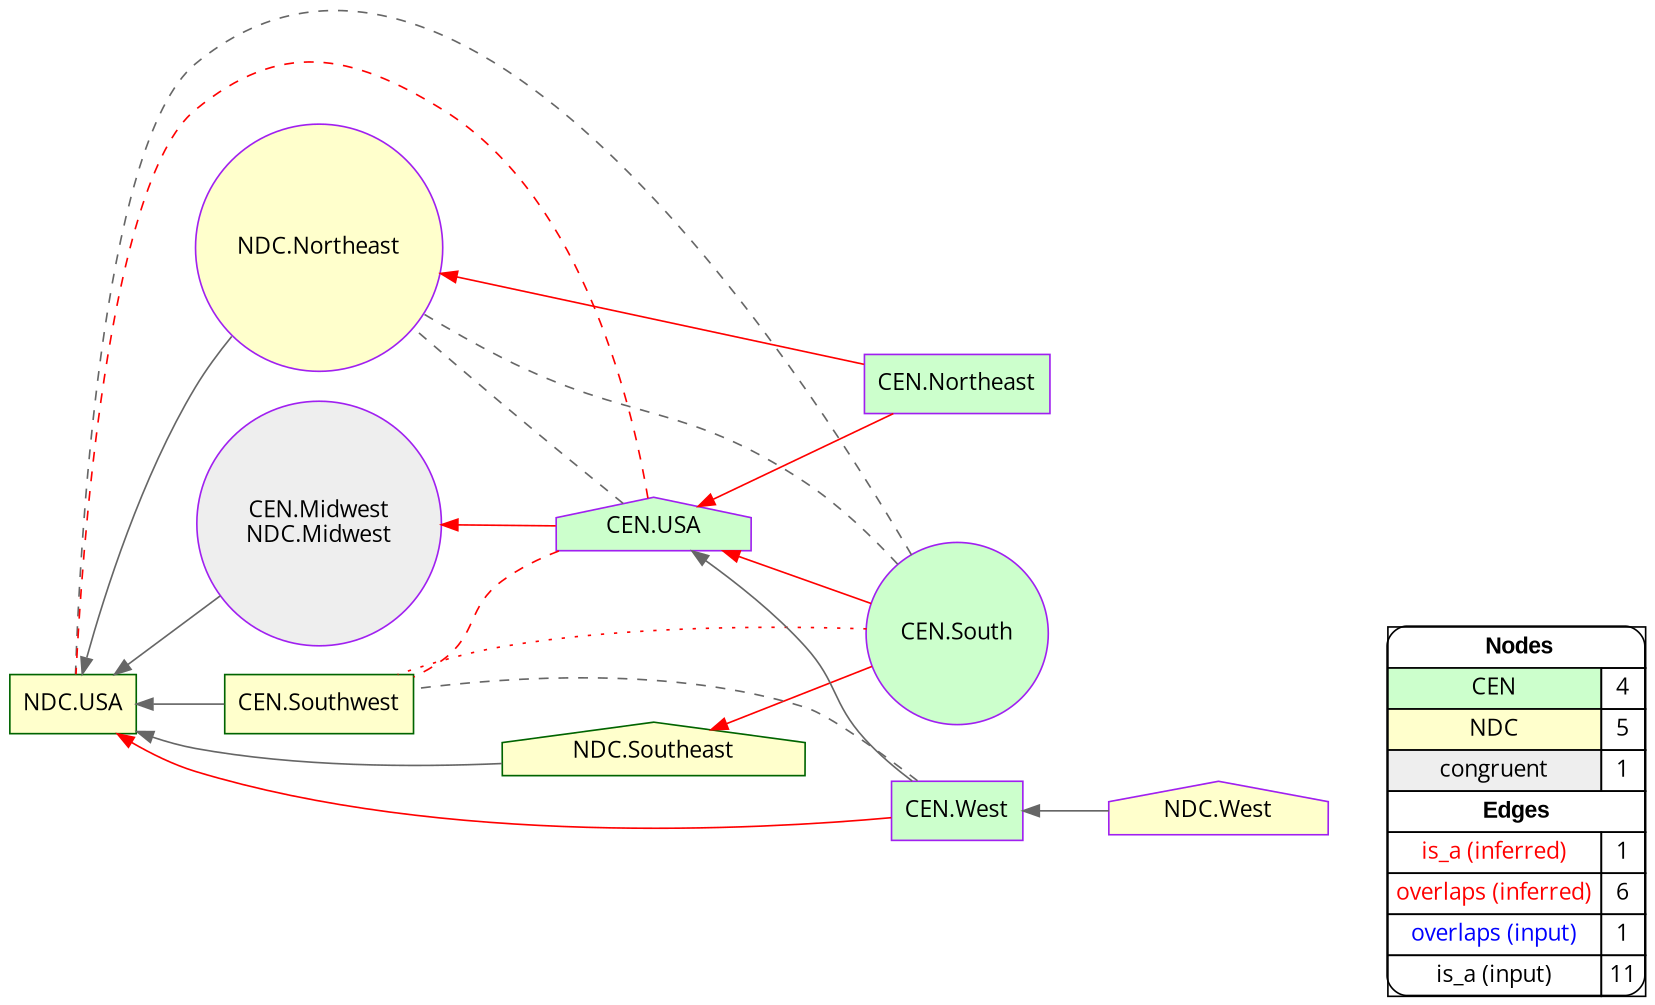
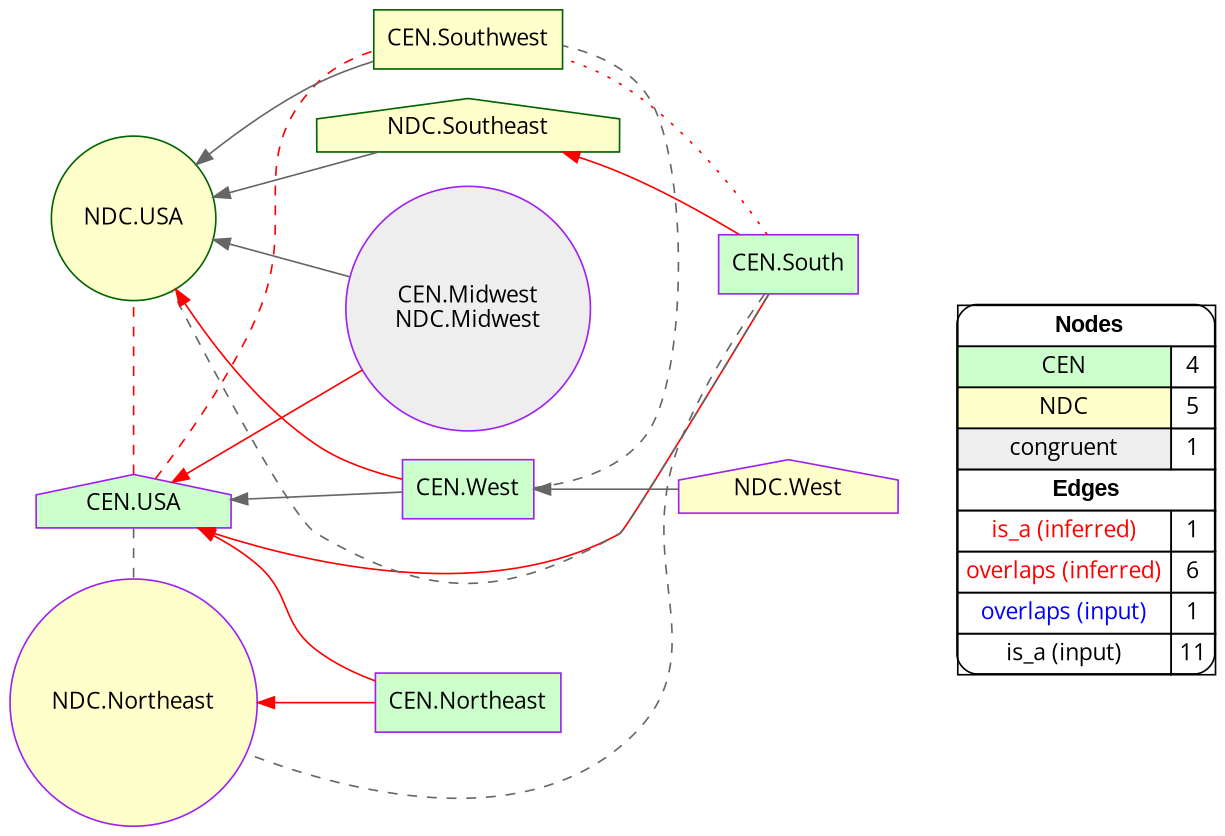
(144, 490) -> none
(507, 525) -> (270, 424)
(957, 634) -> (788, 264)
(73, 704) -> (134, 218)
